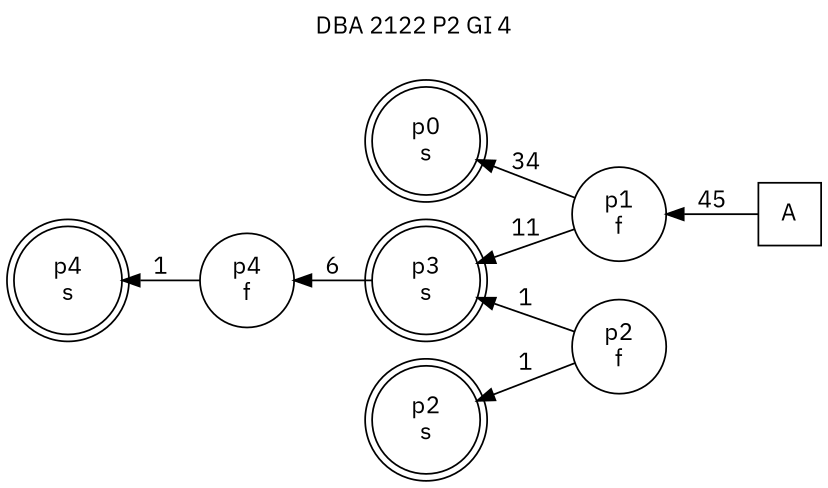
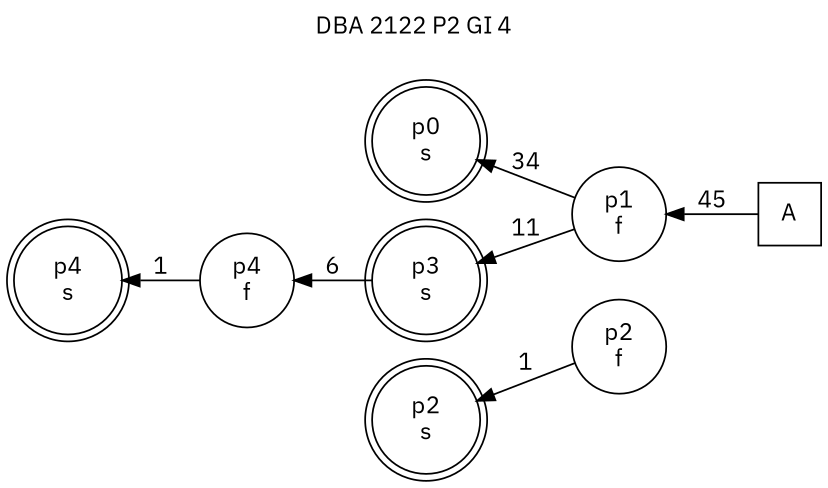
(534, 318) -> none
